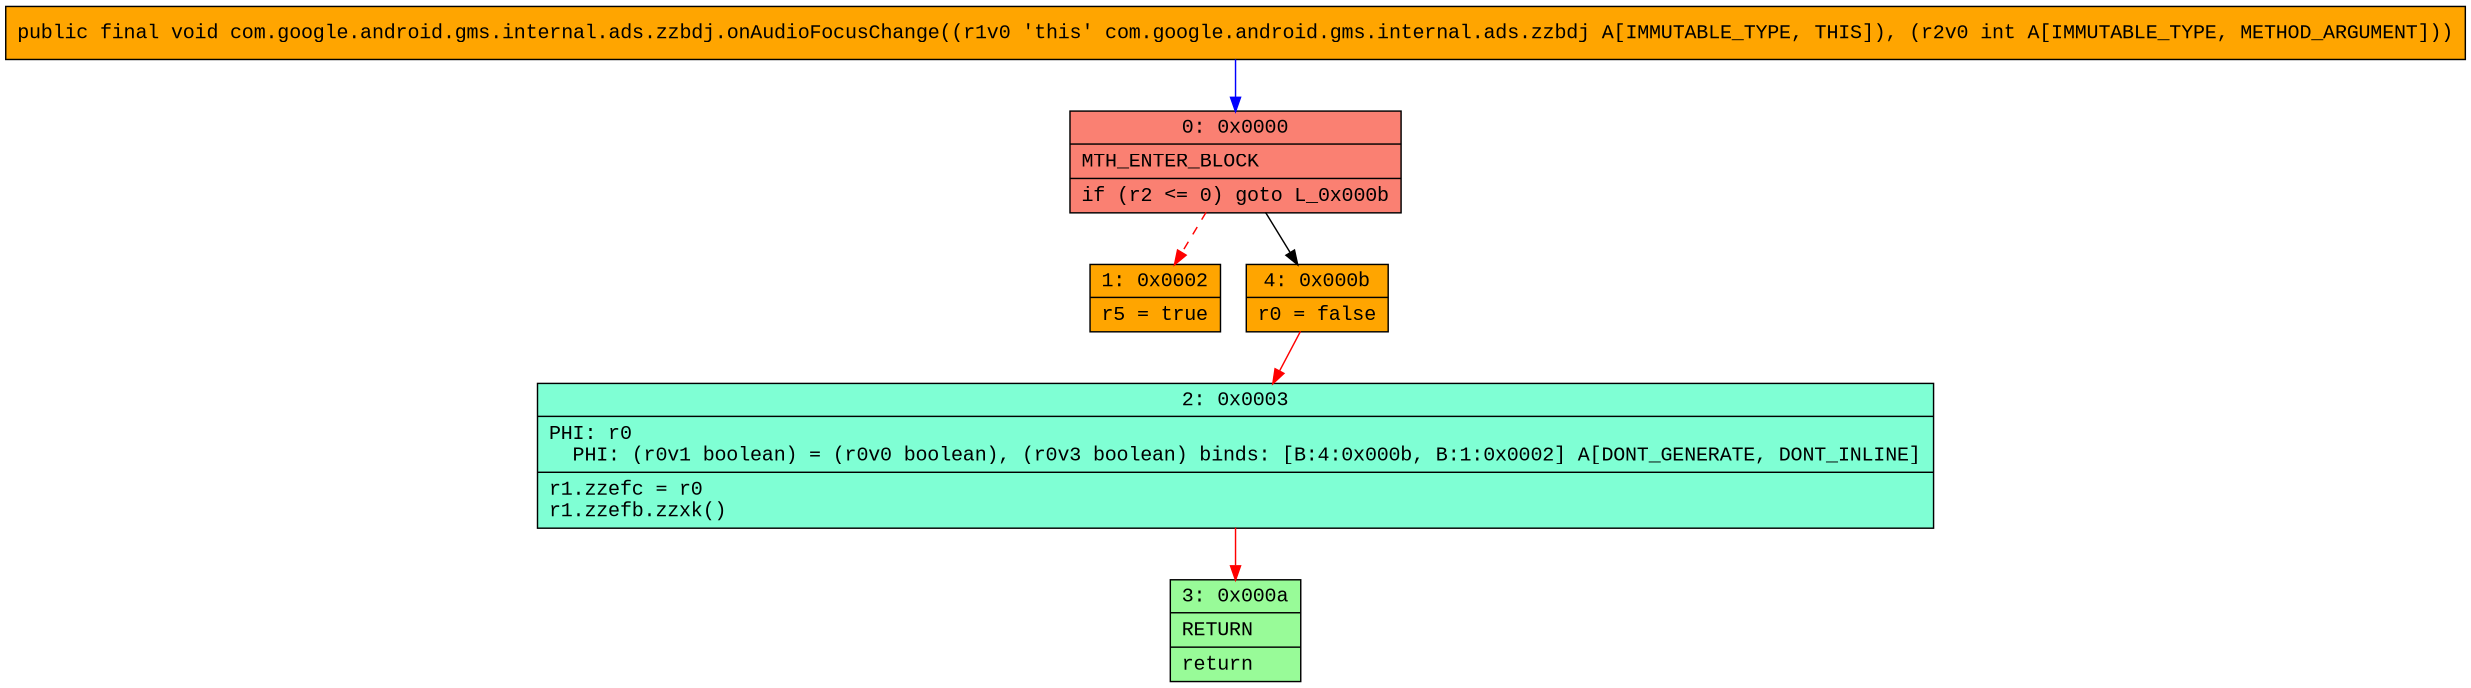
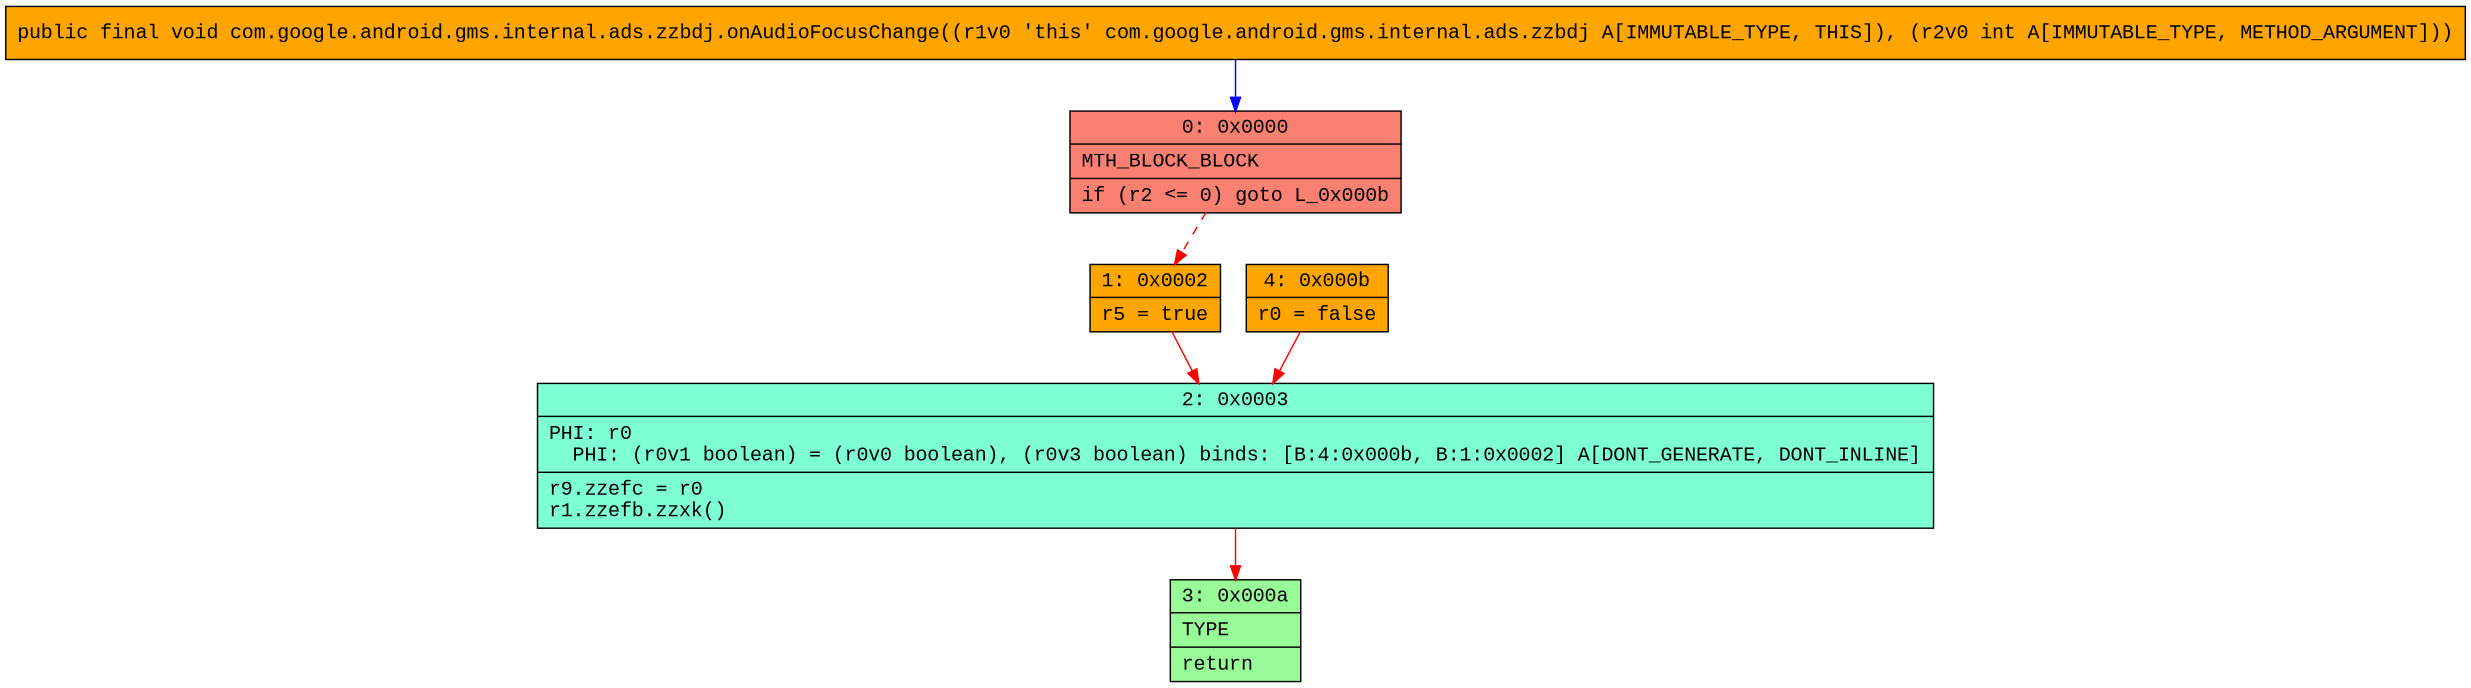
(1170, 161) -> (1170, 161)
(1278, 232) -> none
none -> (1182, 351)
(626, 489) -> (626, 489)
(1218, 629) -> (1206, 629)
